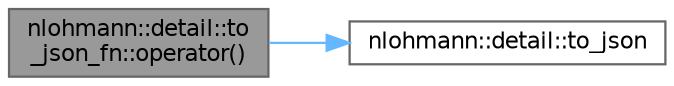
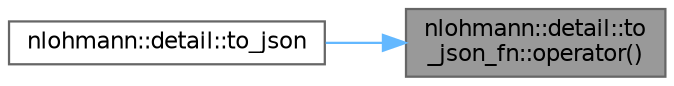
(298, 43) -> (354, 43)
